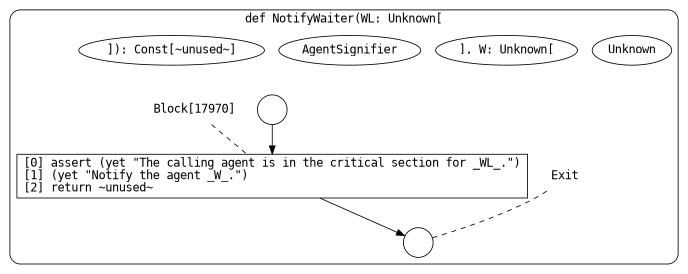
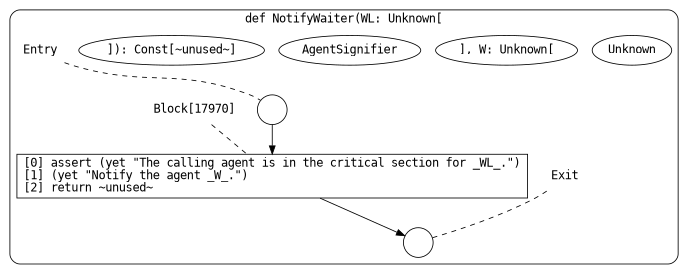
none -> (40, 50)
